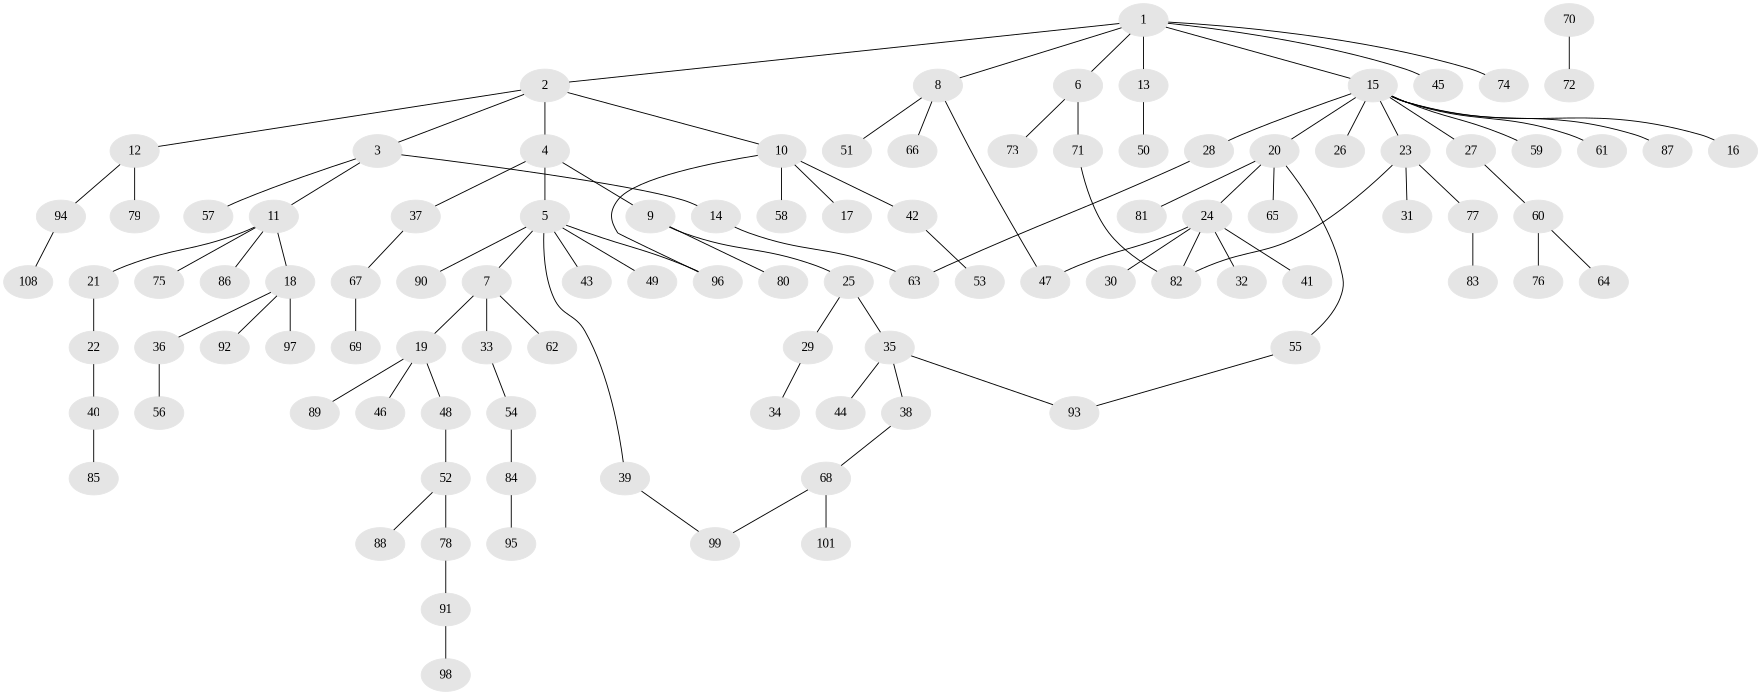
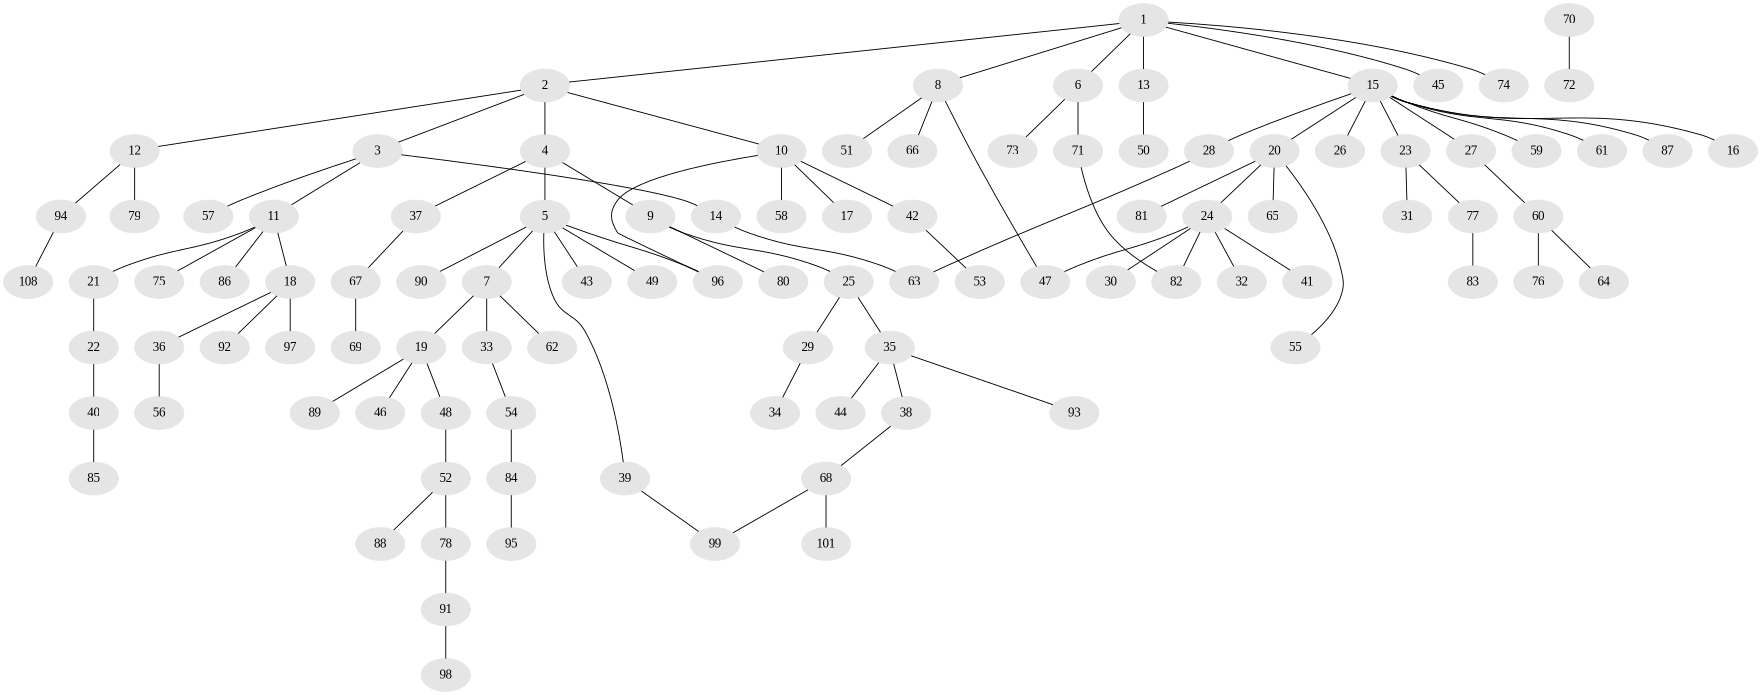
(1303, 234) -> none
(1185, 380) -> none
